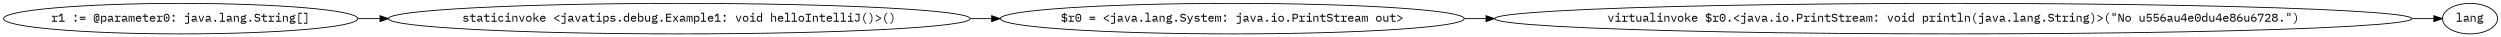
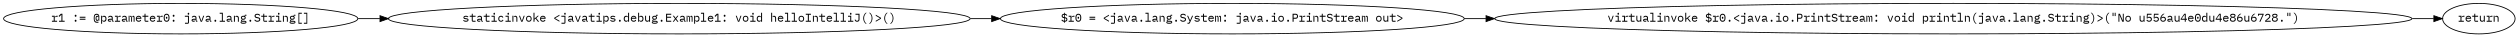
(2470, 19) -> (2479, 19)
